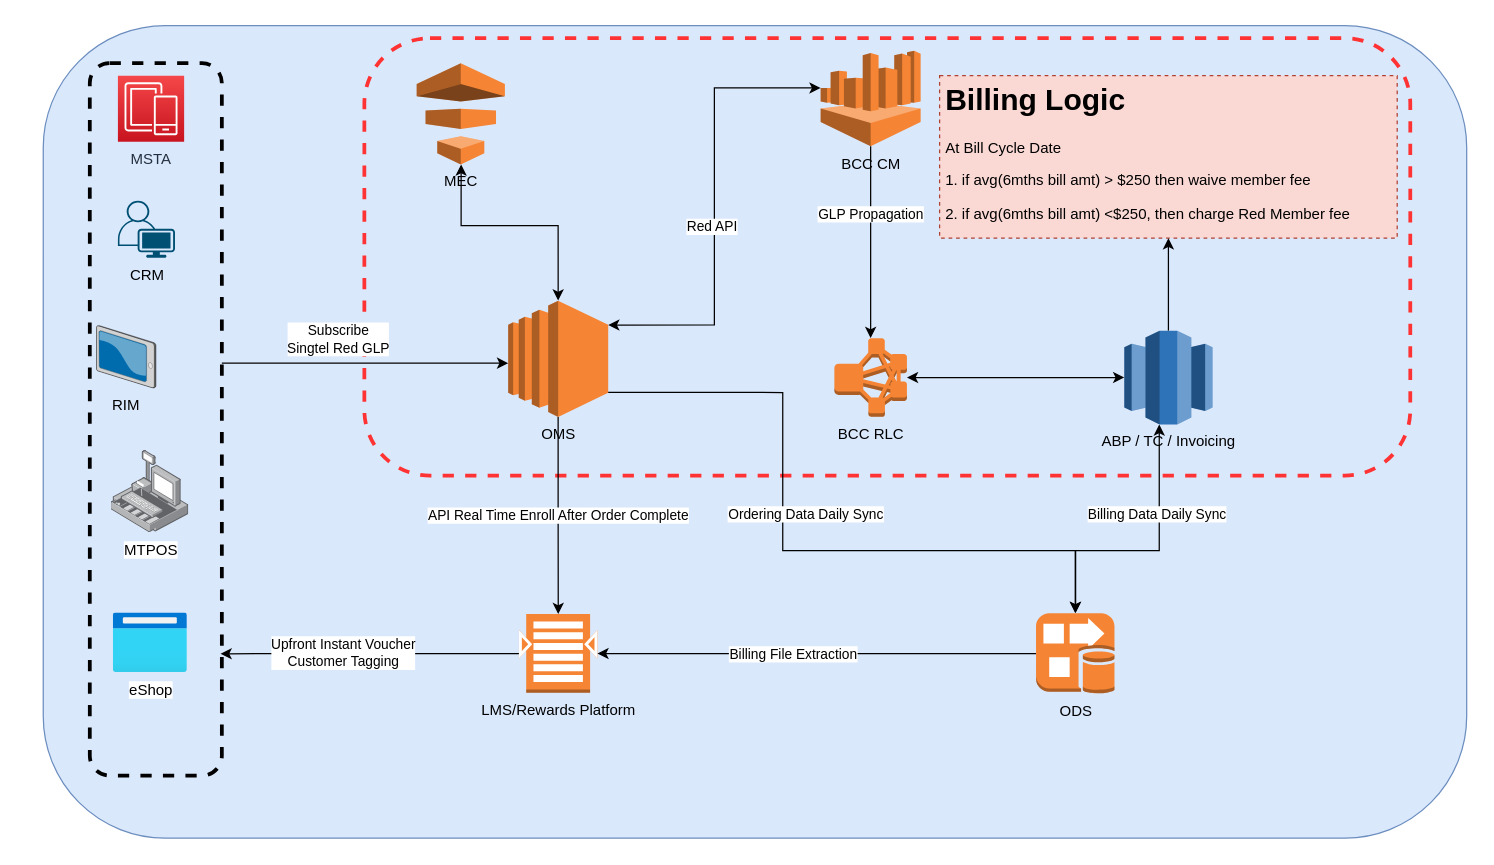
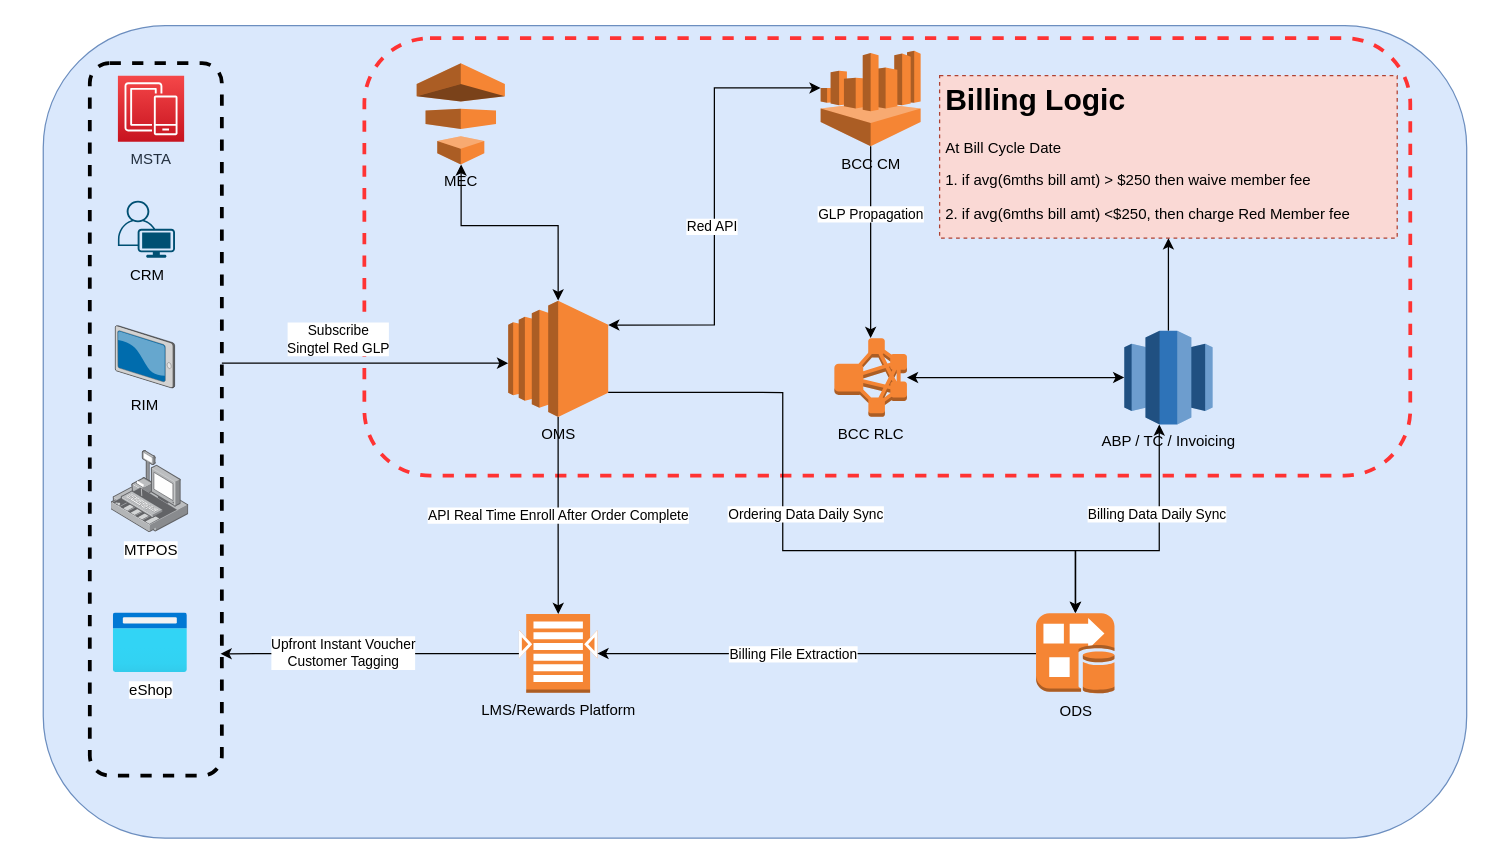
(126, 357) -> (145, 357)
